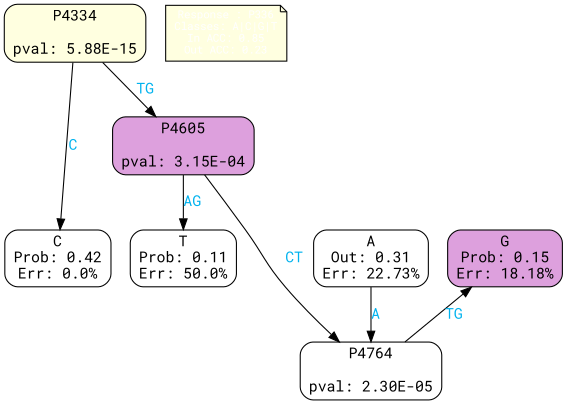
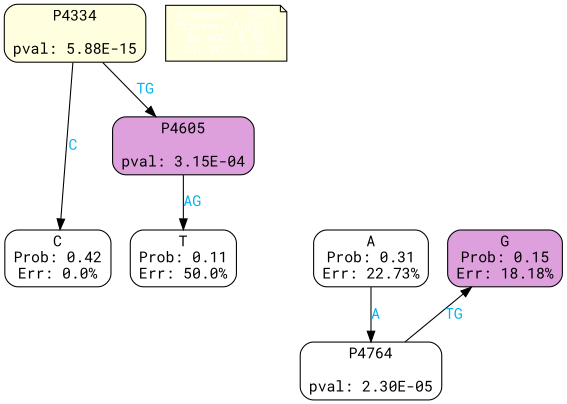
(264, 258) -> none
(371, 258) -> (371, 258)
